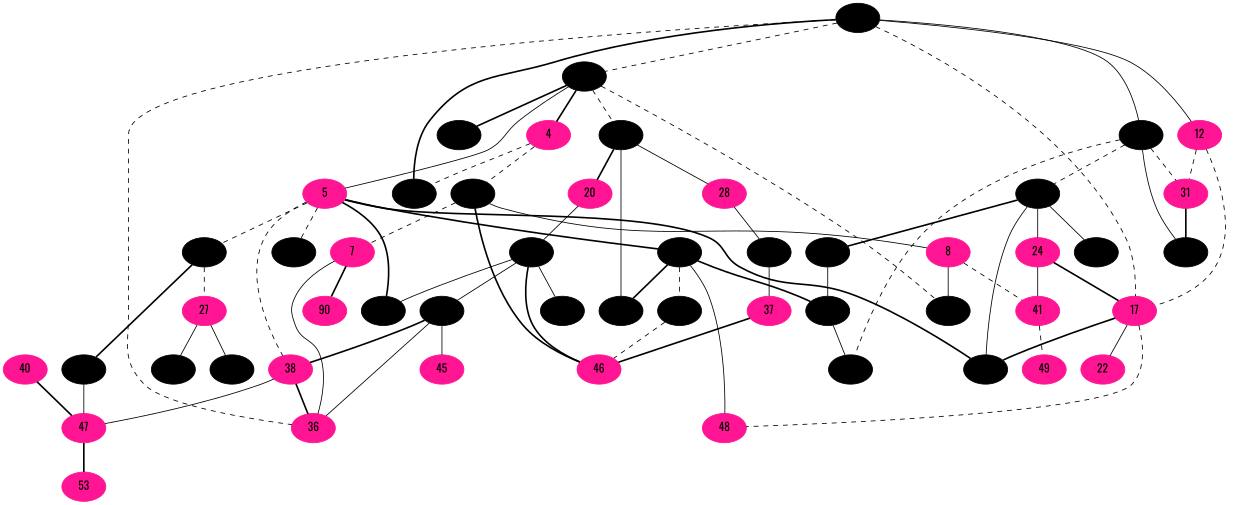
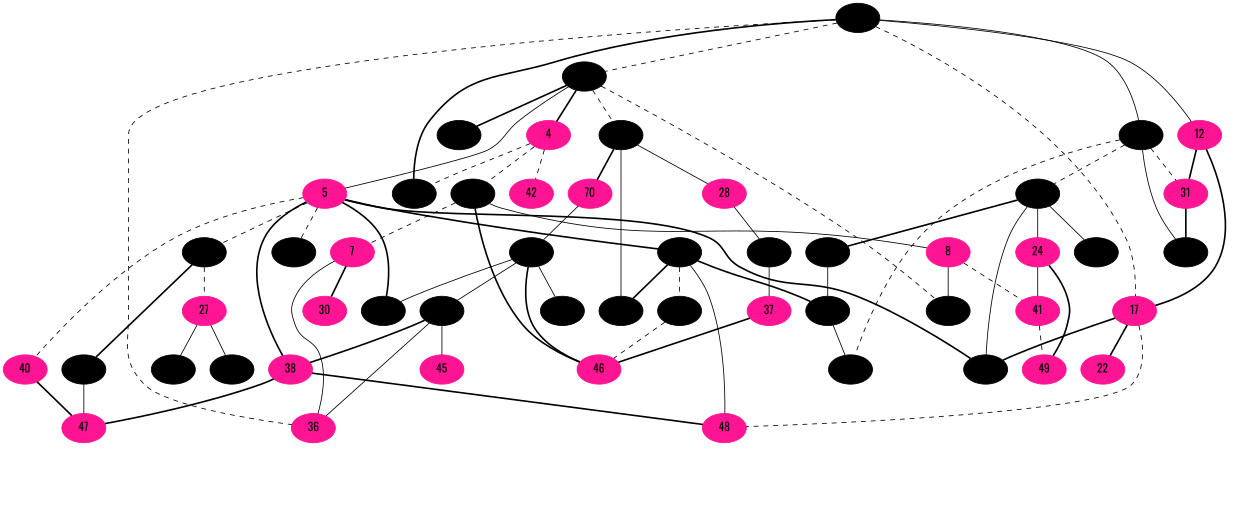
(1193, 164) -> (1193, 164)
none -> (531, 194)
(590, 194) -> (590, 194)
(1223, 244) -> (1223, 244)
none -> (154, 250)
(257, 271) -> (257, 271)
(1086, 282) -> (1070, 310)
(325, 311) -> (325, 311)
(1119, 340) -> (1119, 340)
(302, 399) -> (508, 399)
(203, 402) -> (203, 402)
(84, 487) -> none
